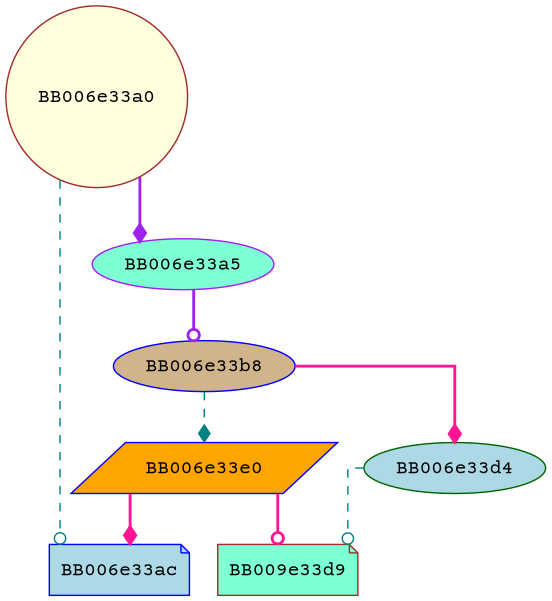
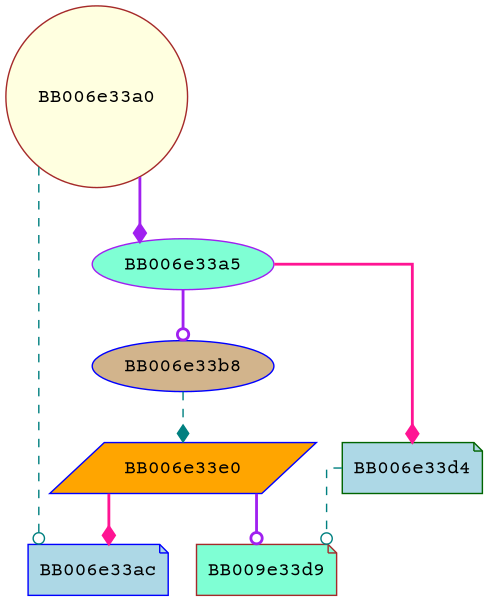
(405, 366) -> (412, 276)
(455, 468) -> (412, 468)
(278, 513) -> (257, 513)
